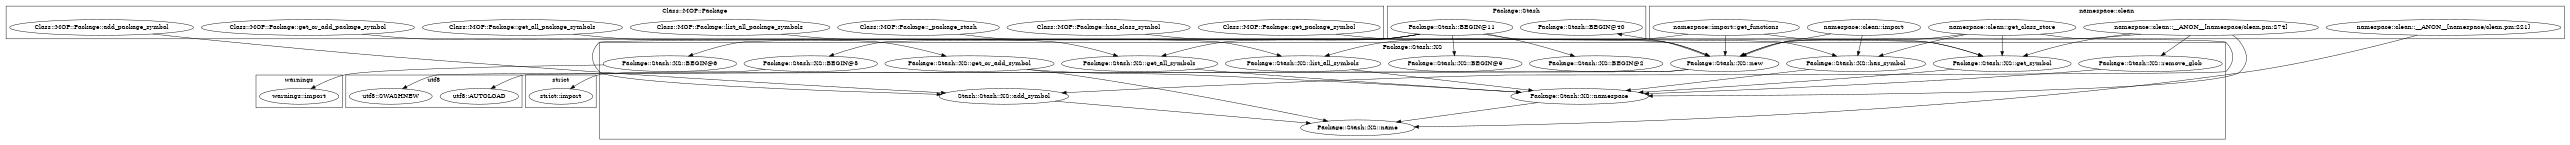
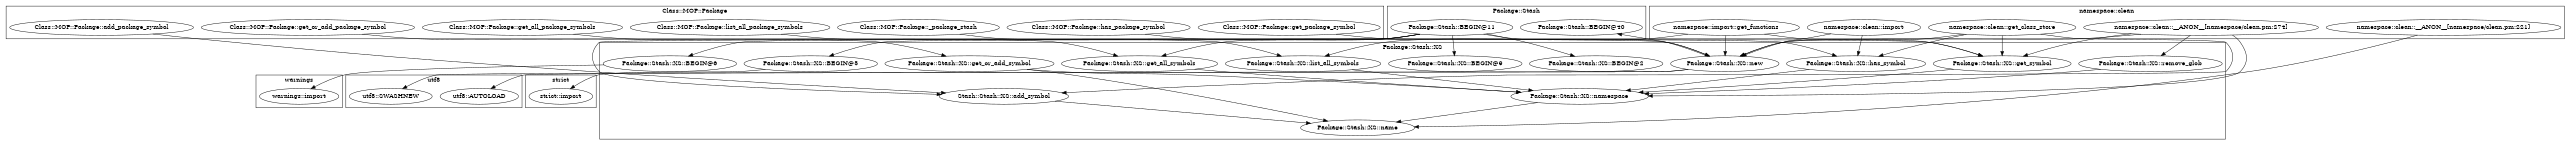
(1099, 27) -> (1099, 27)
